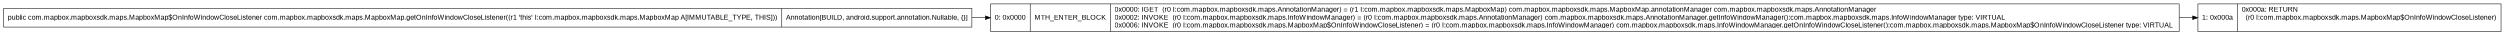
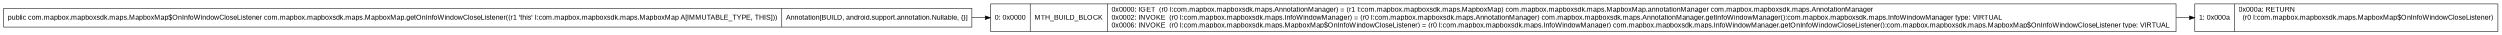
(1070, 17) -> (1069, 17)
